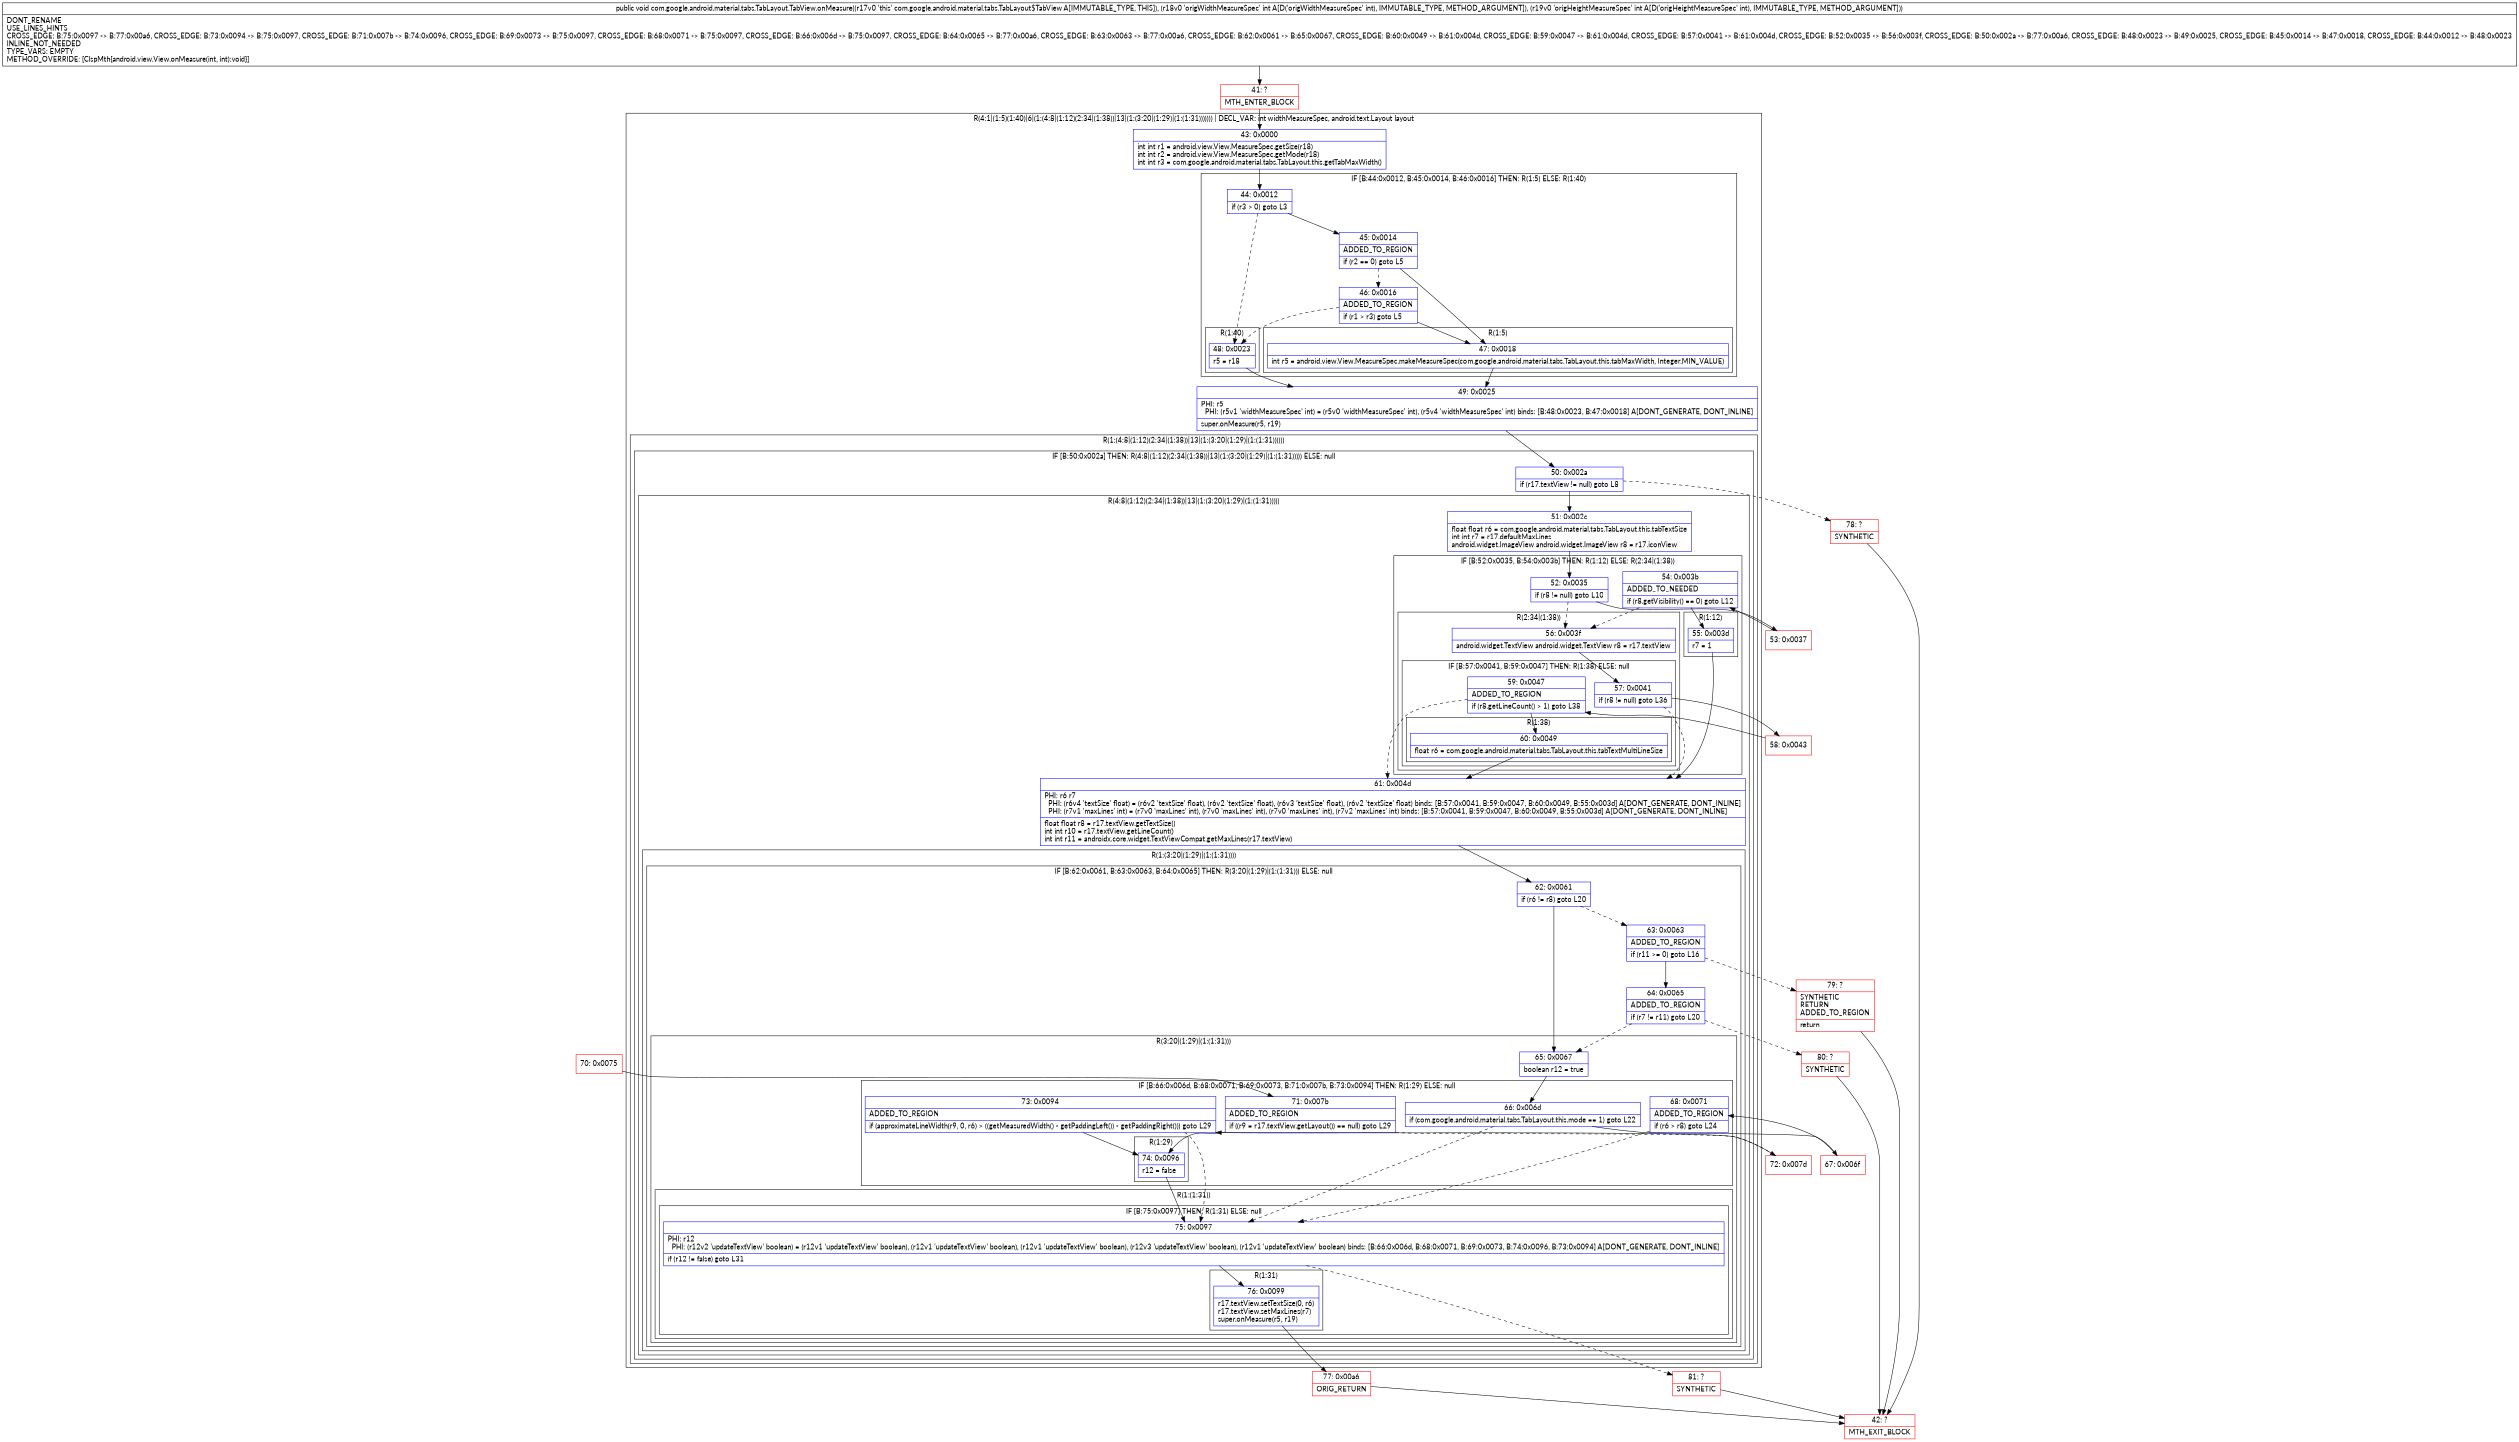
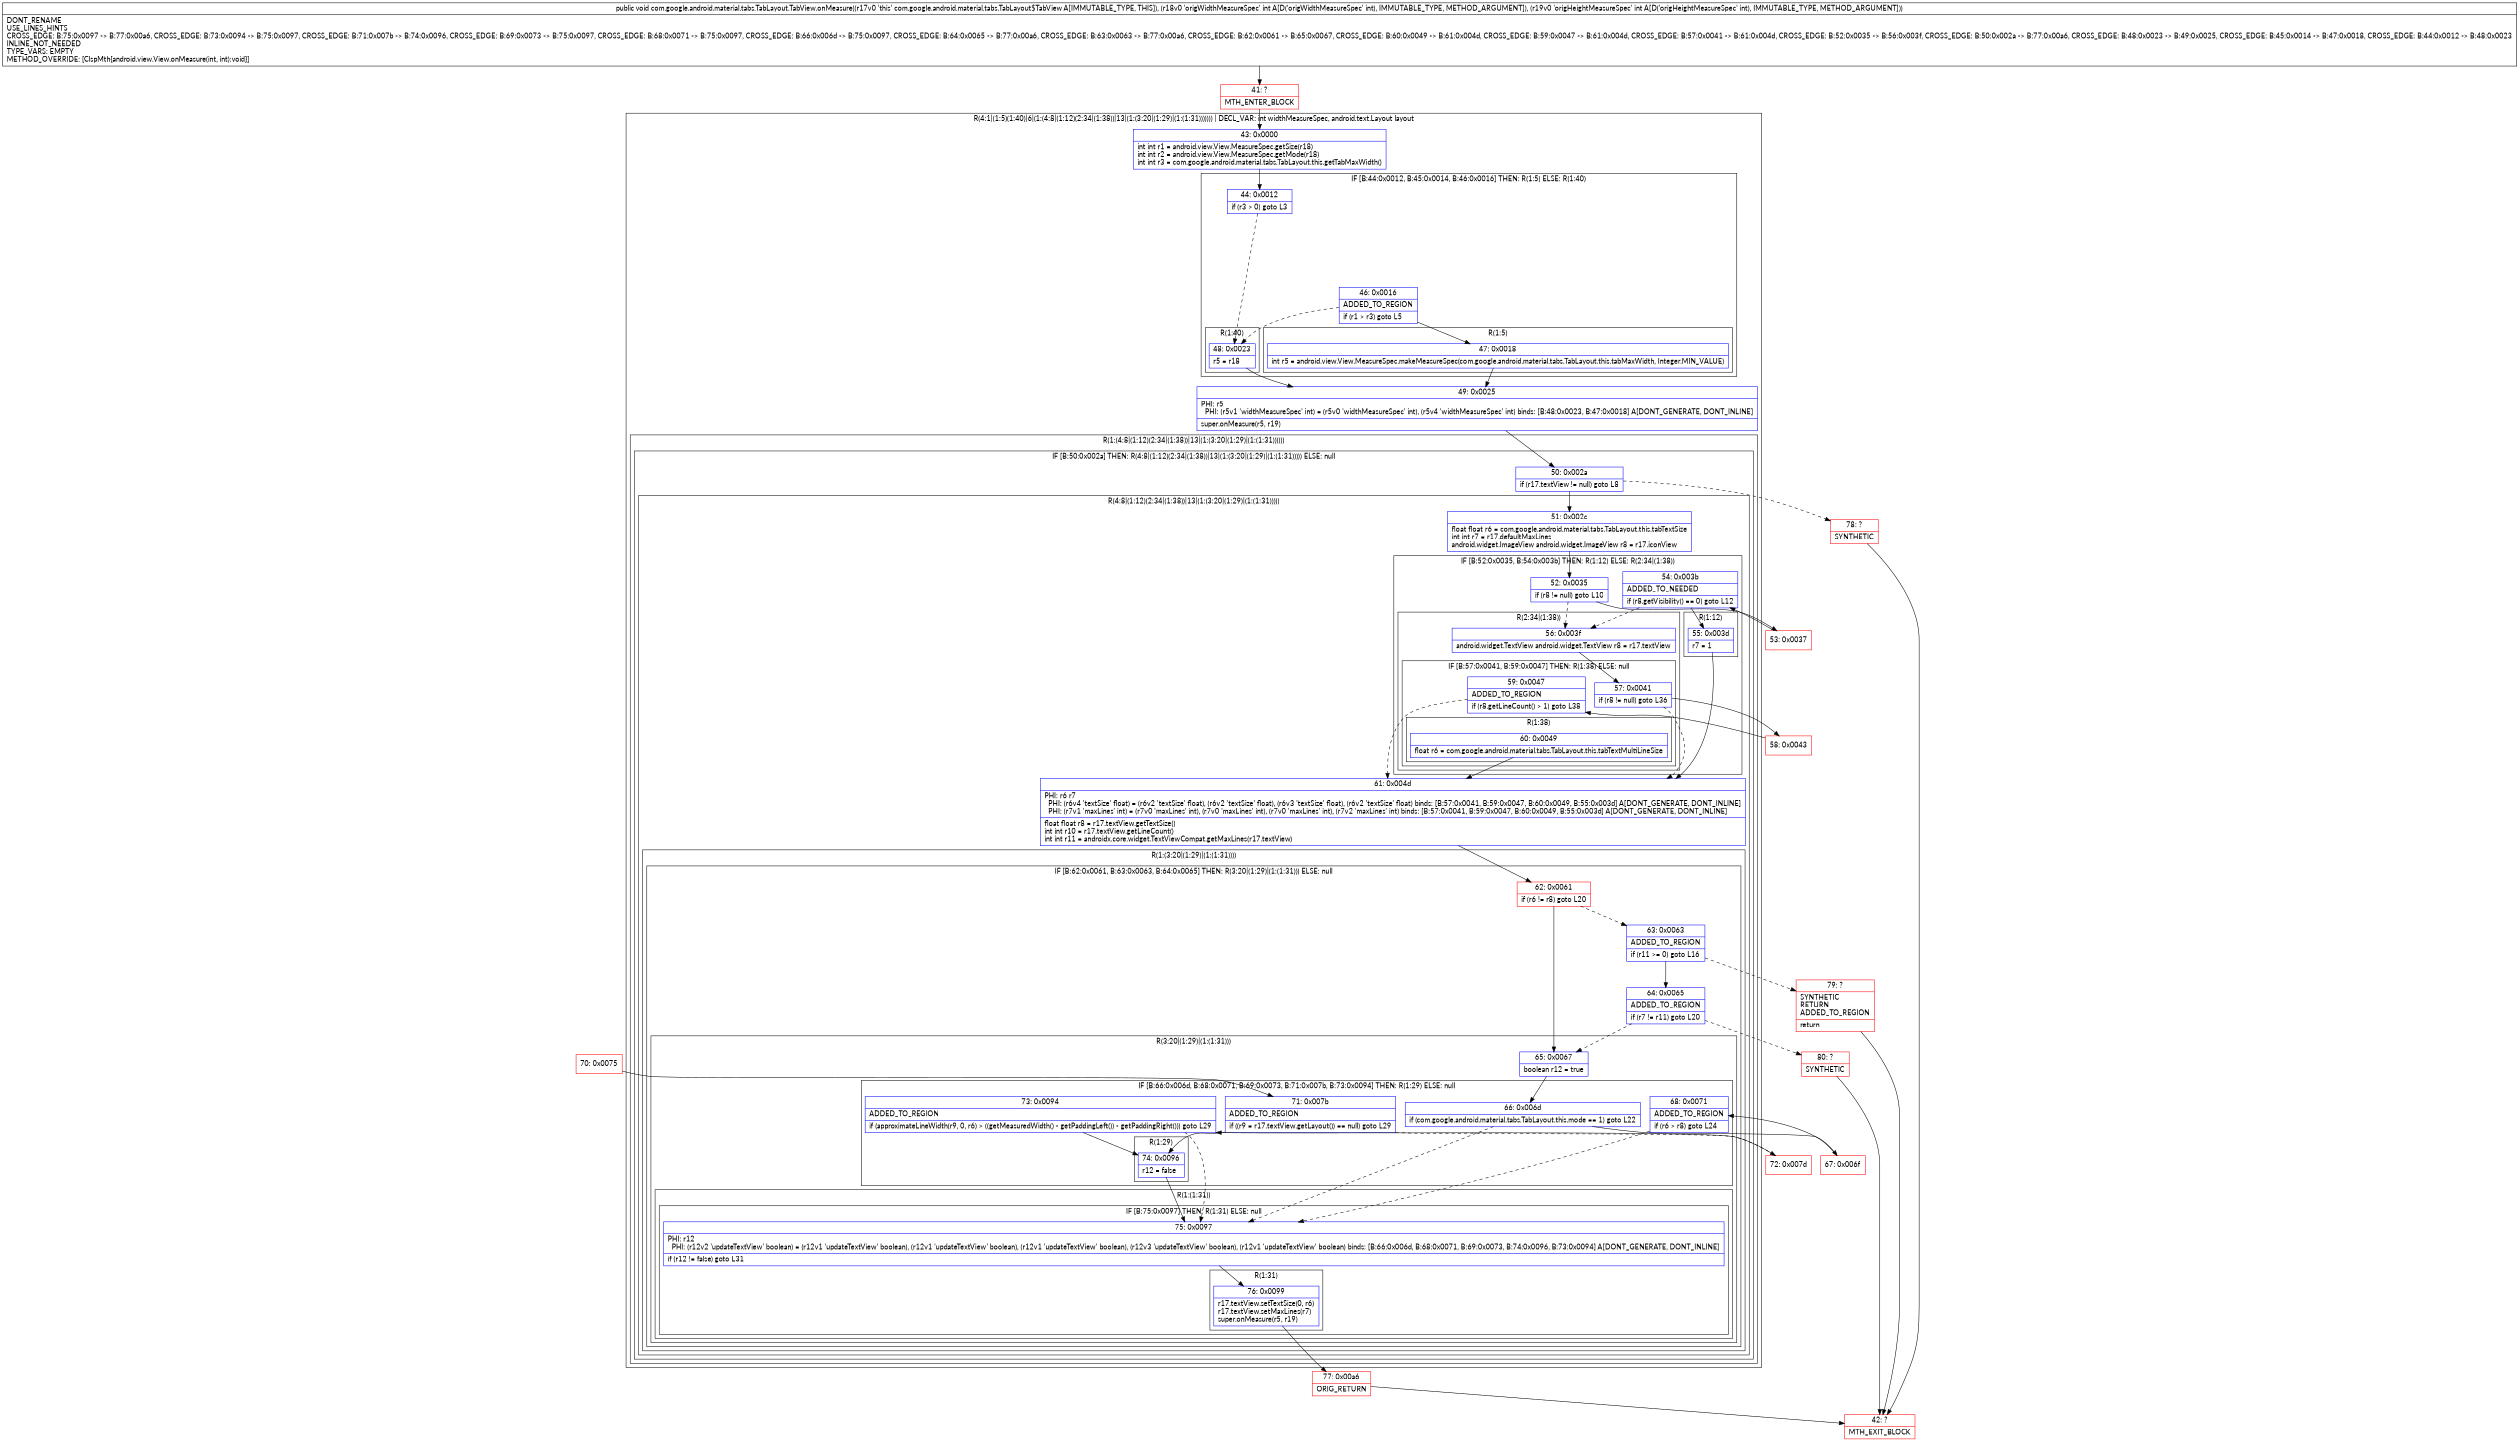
(1378, 250) -> none
(1533, 721) -> none
(1554, 894) -> (1554, 894)
(1696, 1384) -> none
